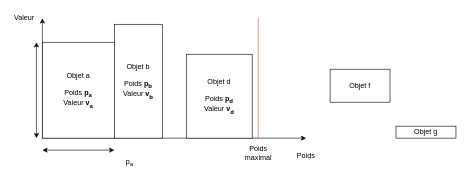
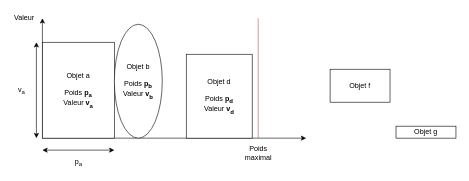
(138, 81) -> (138, 81)
none -> (21, 90)
(306, 156) -> none
(129, 162) -> (78, 162)
